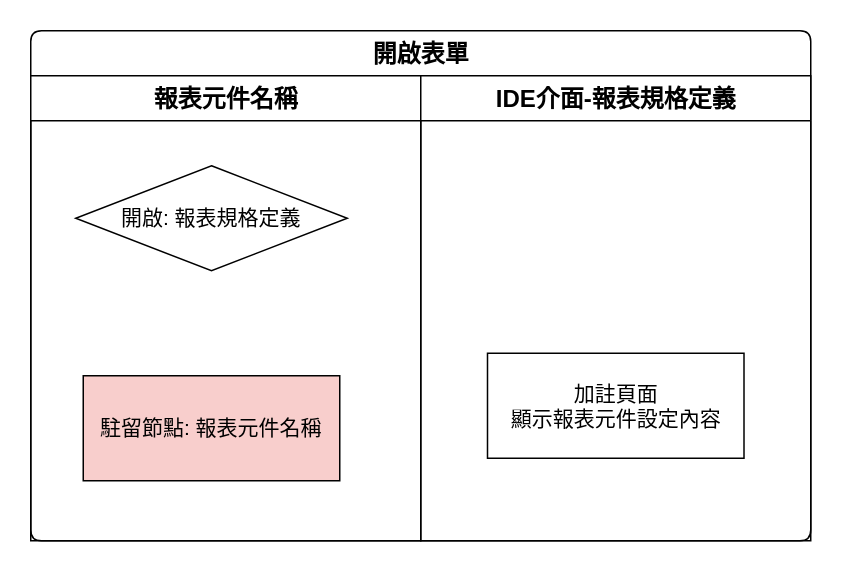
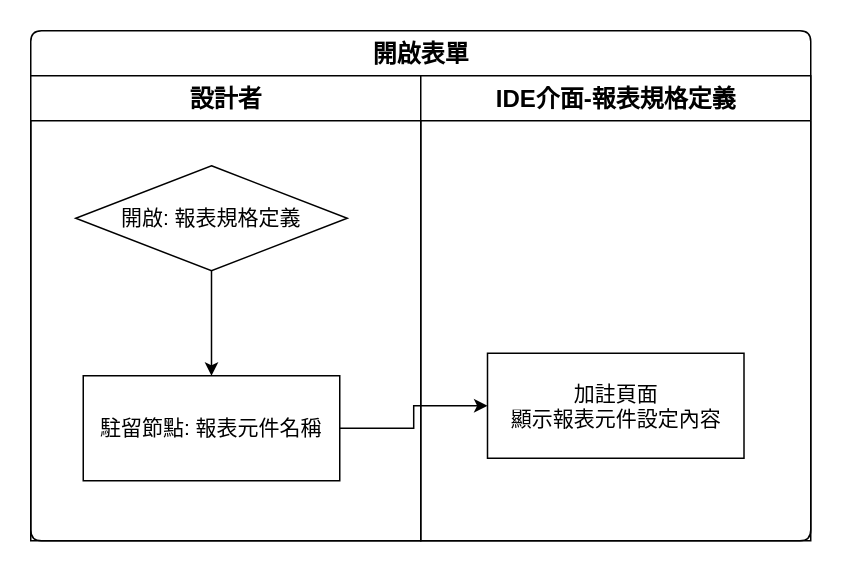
(227, 98) -> (227, 98)
none -> (212, 318)
none -> (414, 422)
(212, 428) -> (212, 428)
